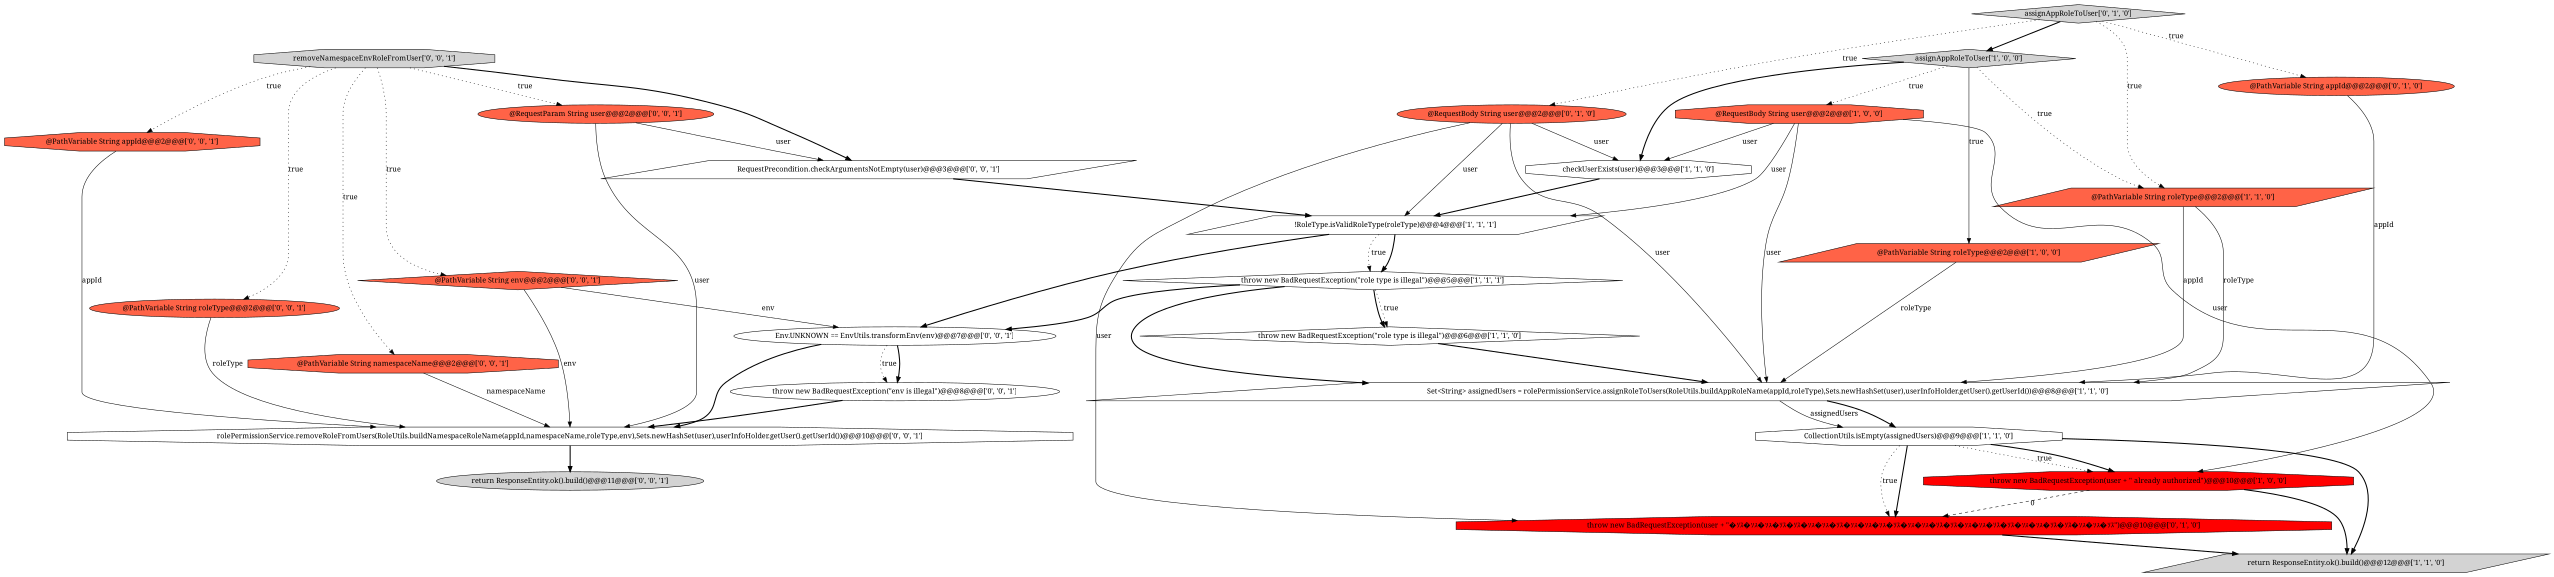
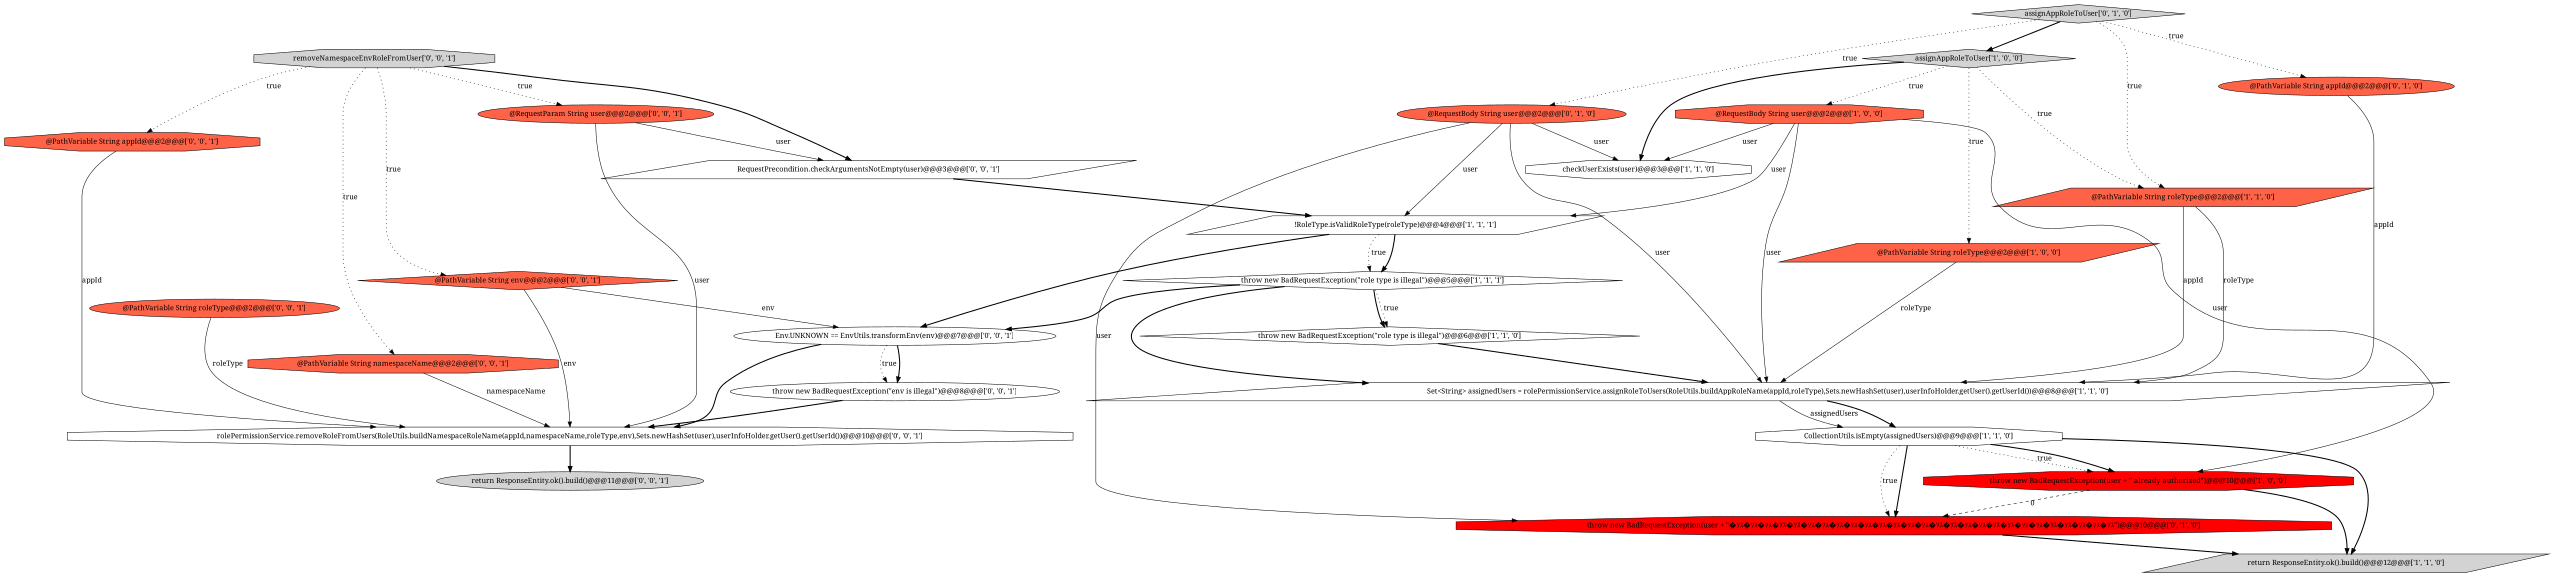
(1969, 153) -> (1969, 153)
(289, 180) -> none
(1520, 197) -> none
